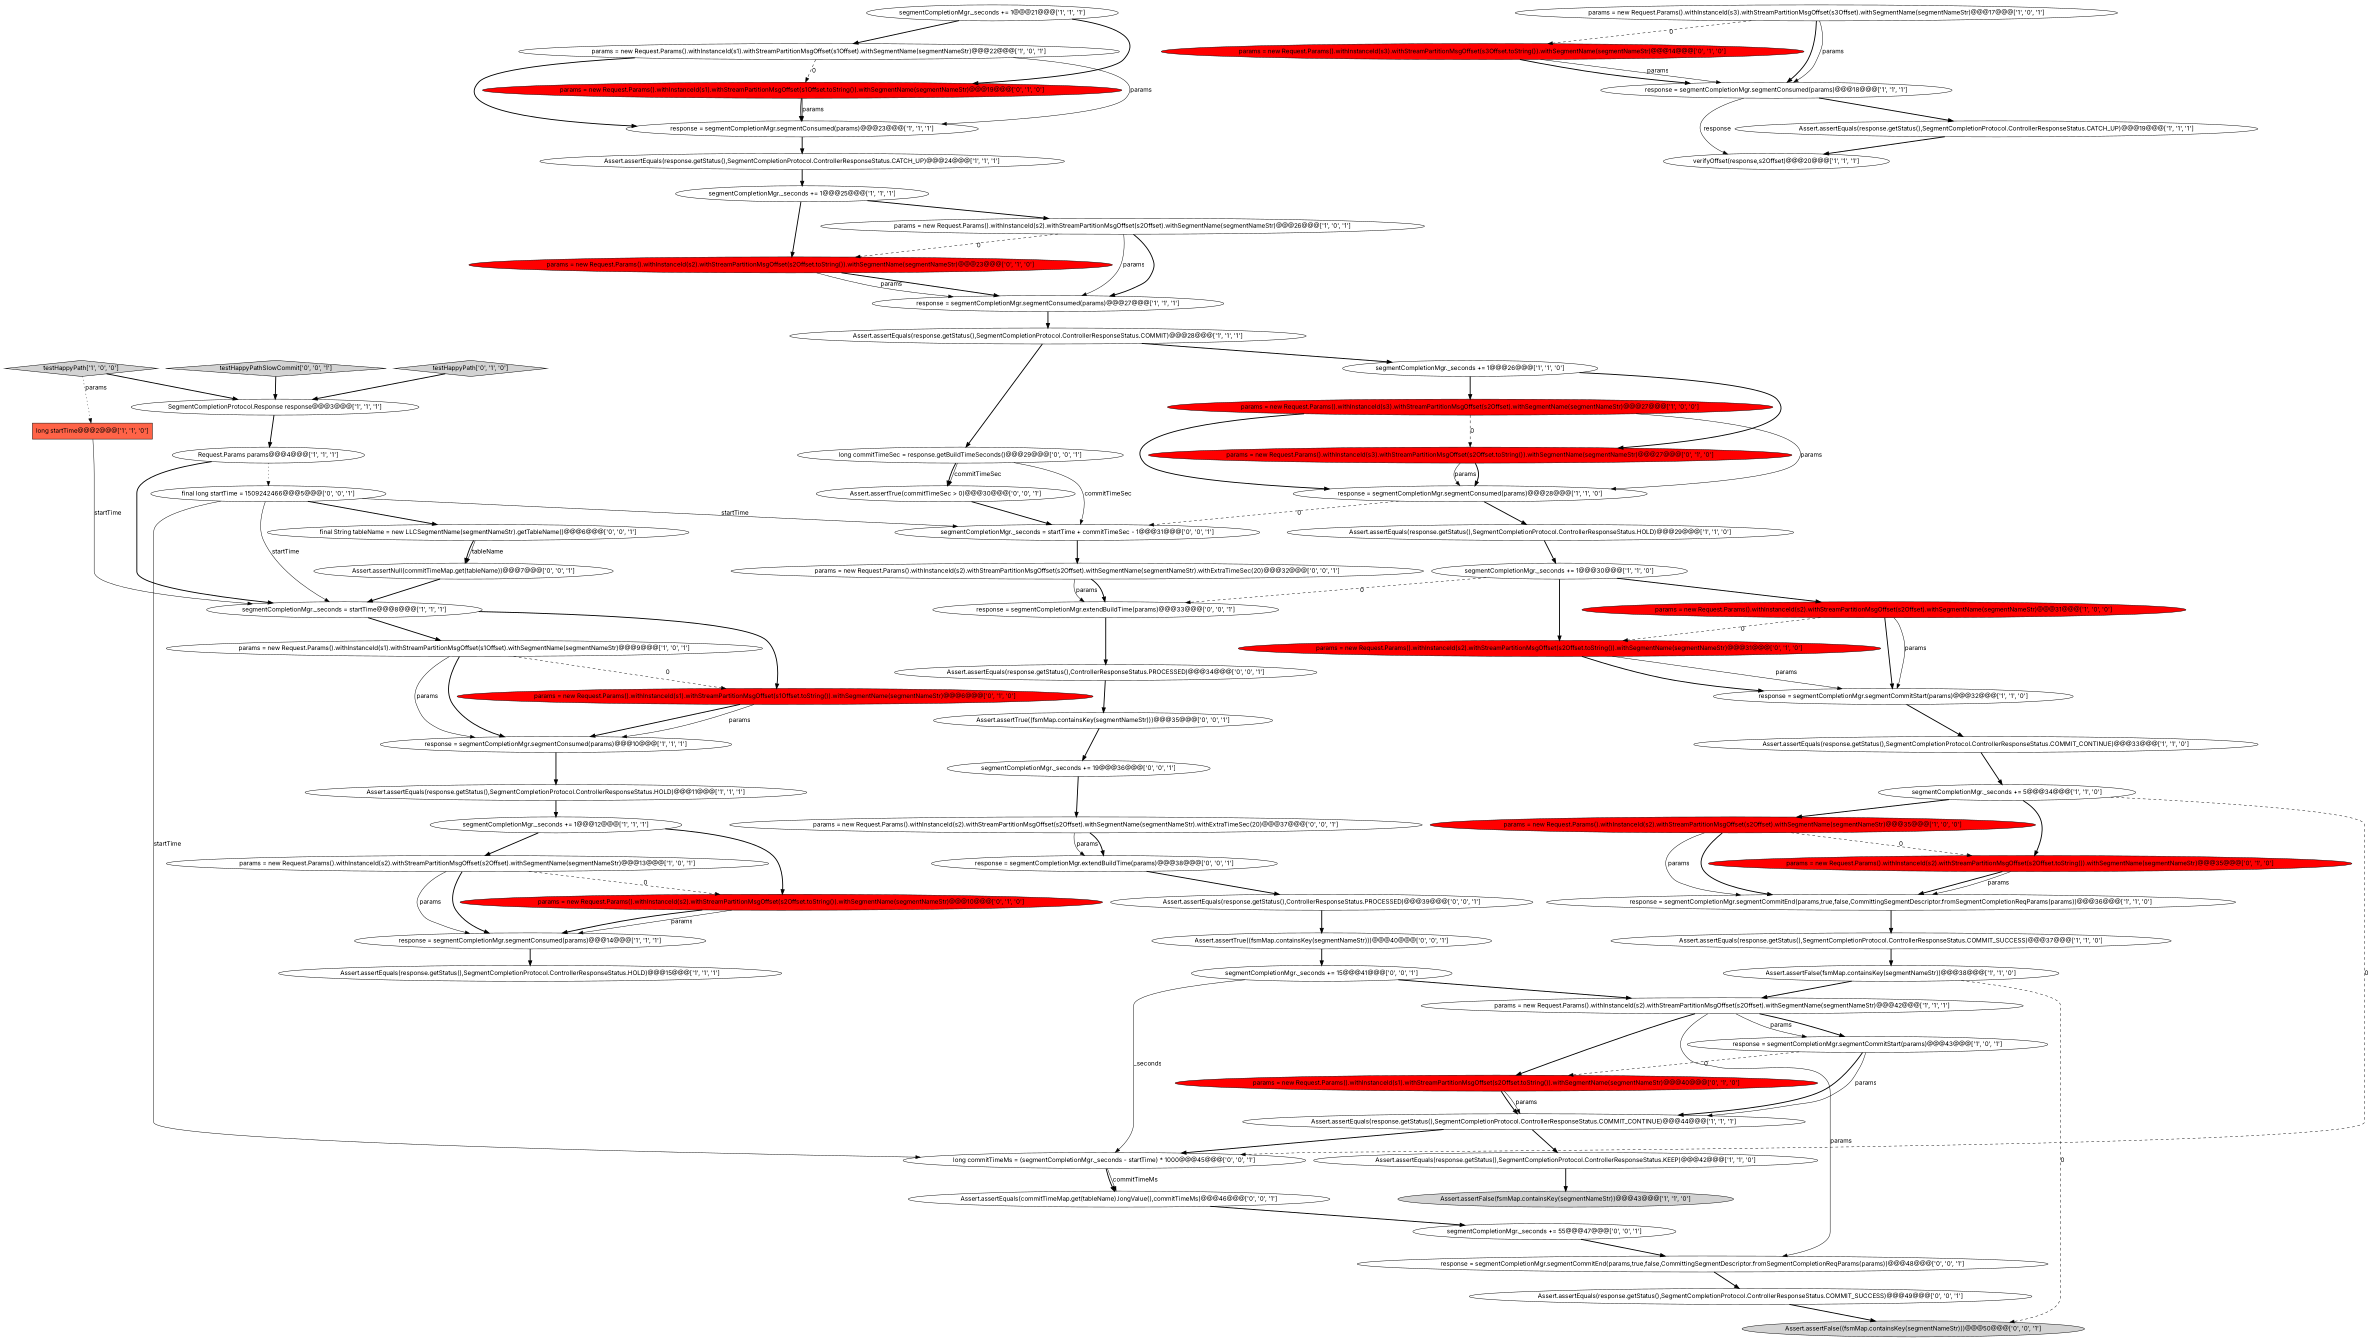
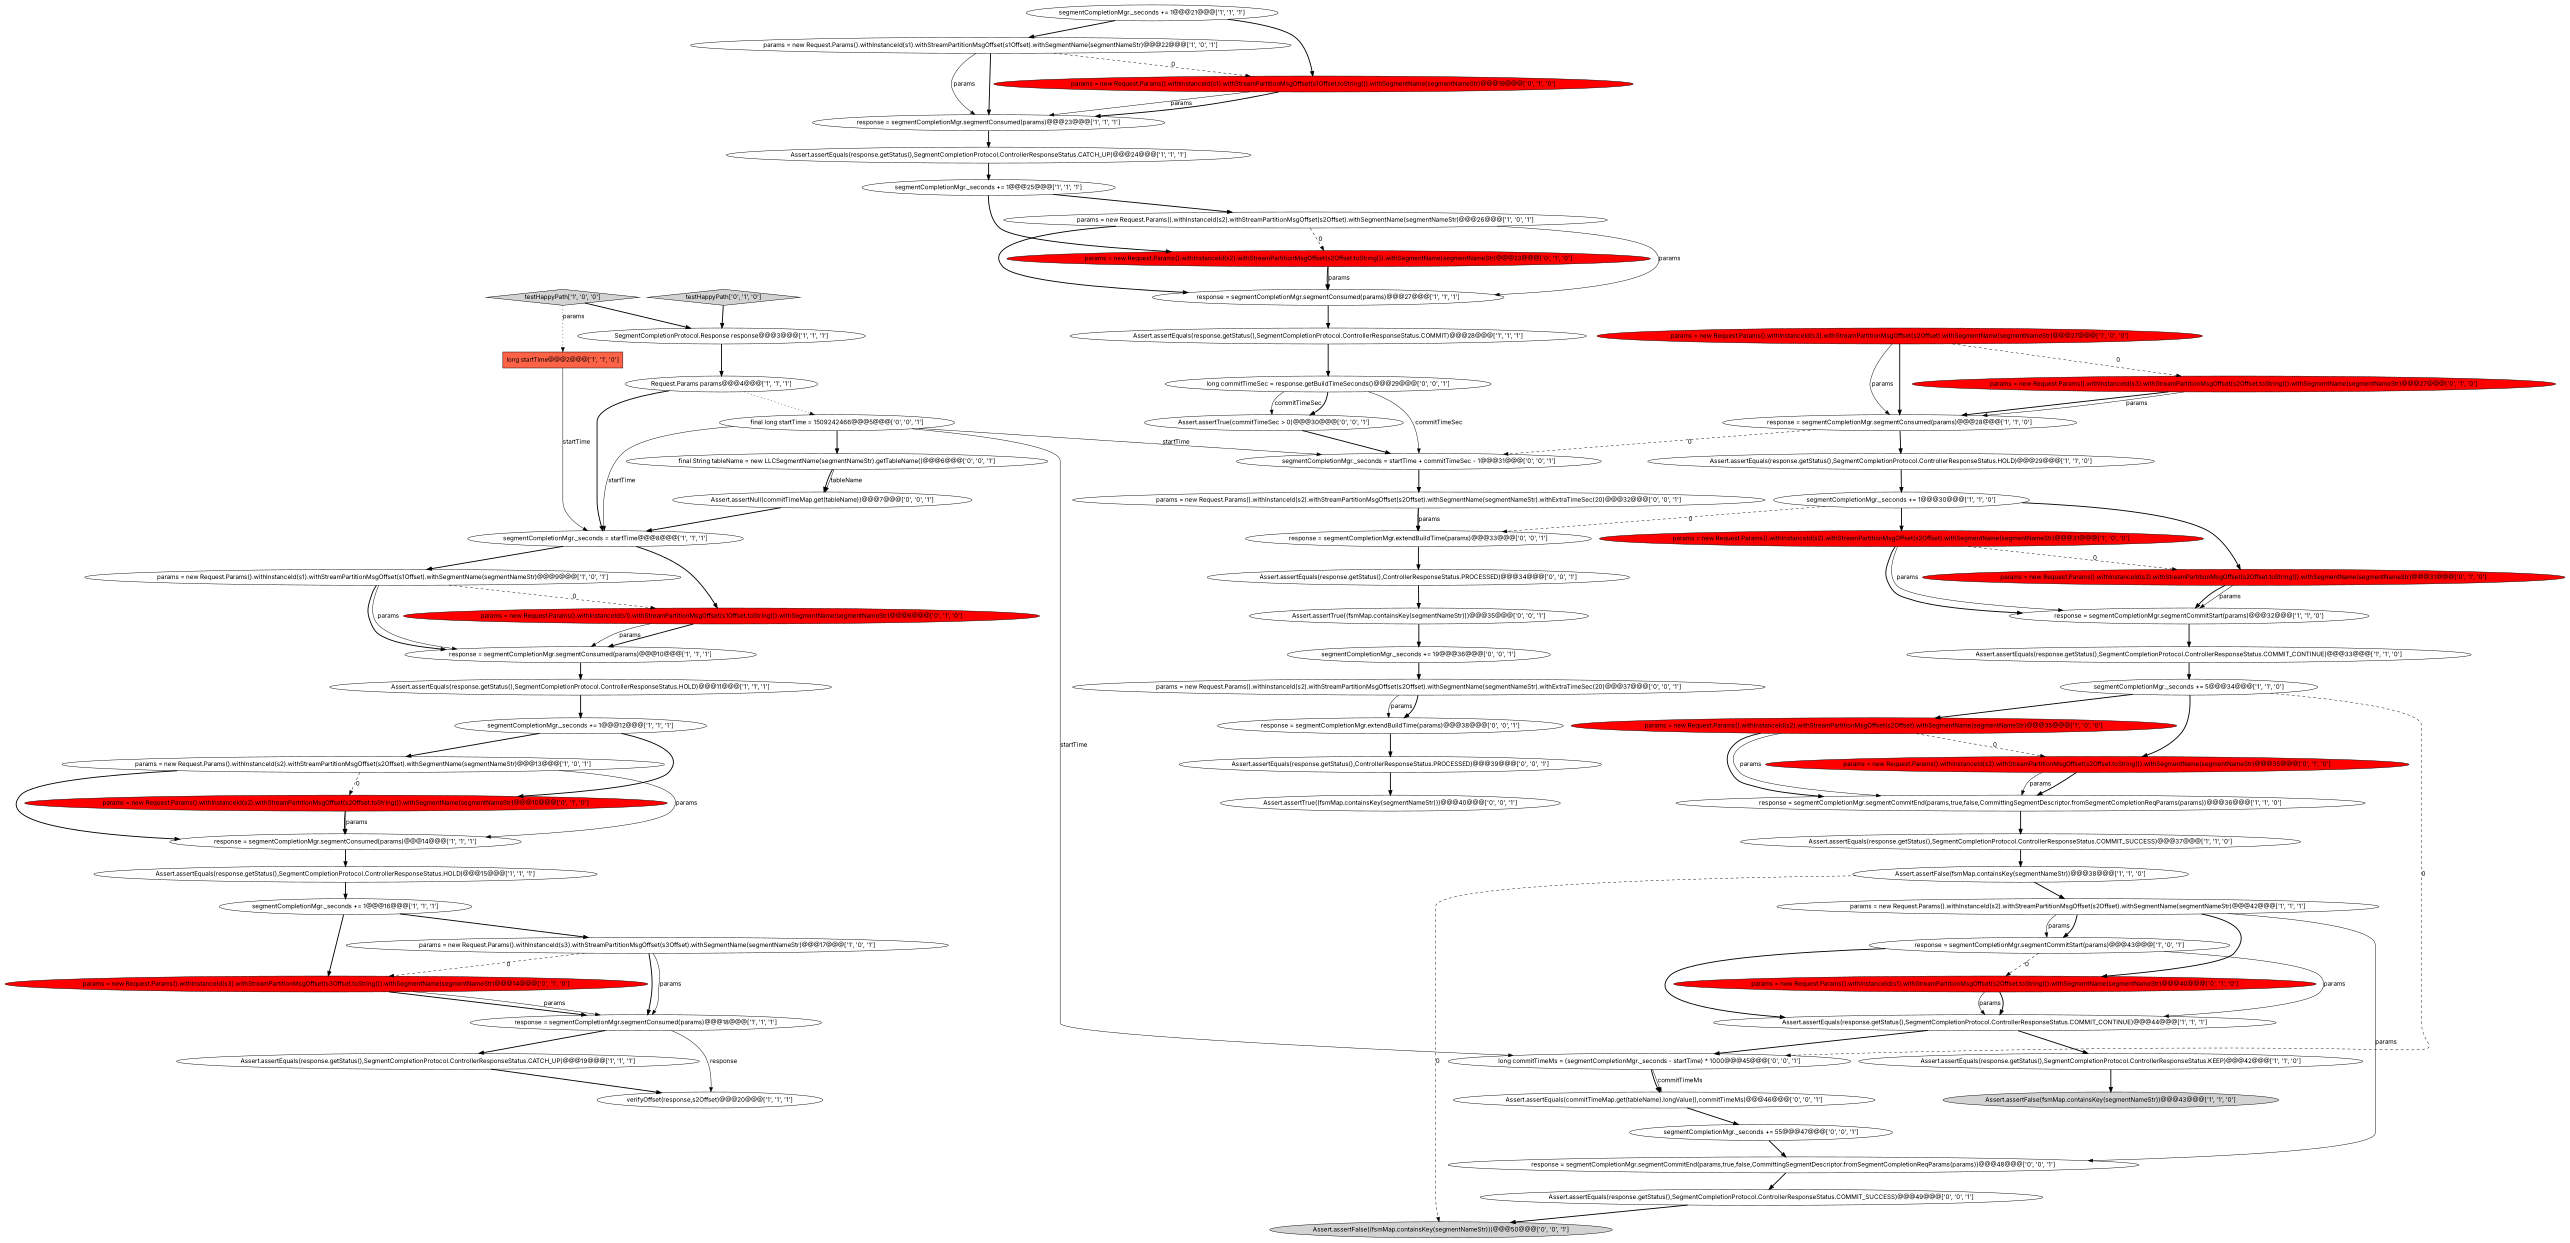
(276, 368) -> none
(1470, 368) -> none
none -> (346, 907)
(1322, 973) -> none
